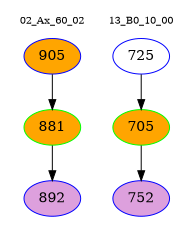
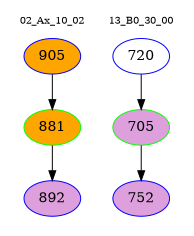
(52, 21) -> (52, 21)
(141, 21) -> (141, 21)
(141, 56) -> (141, 56)
(141, 127) -> (141, 127)
